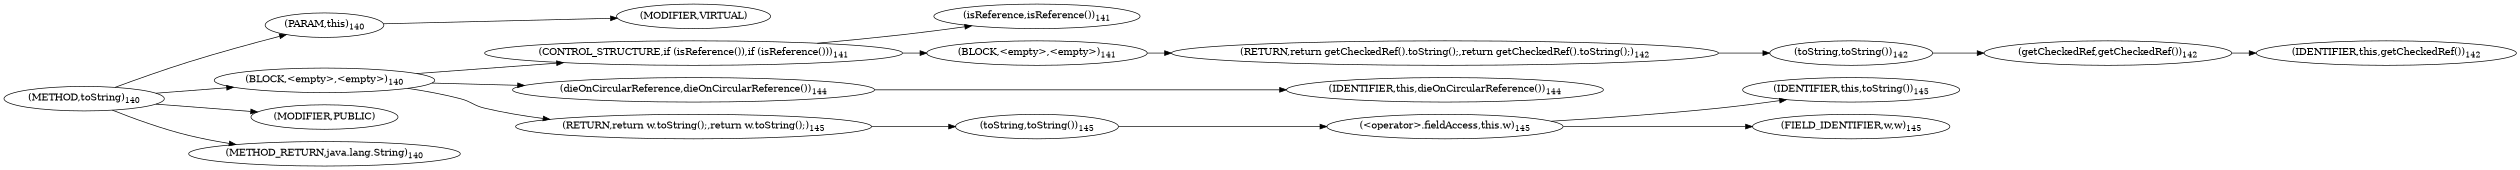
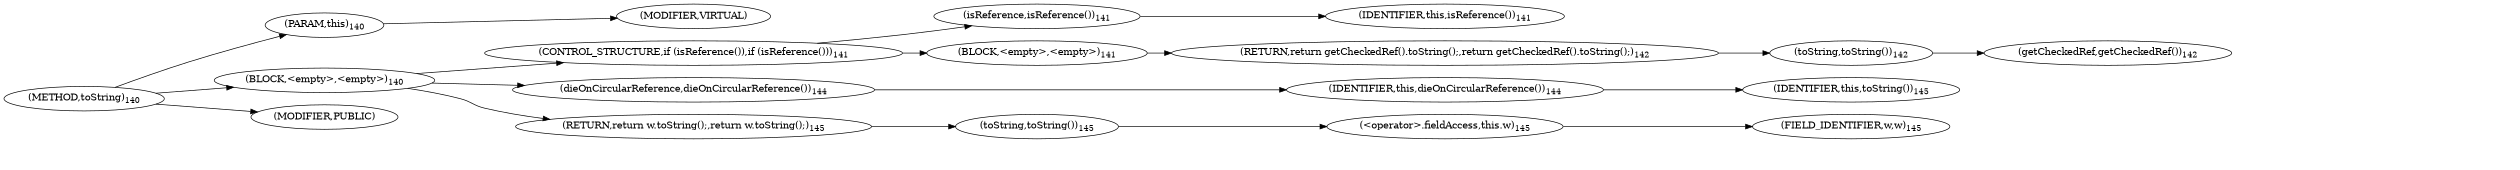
none -> (1445, 16)
(2386, 53) -> none
(1666, 113) -> (1670, 90)
(324, 154) -> none
